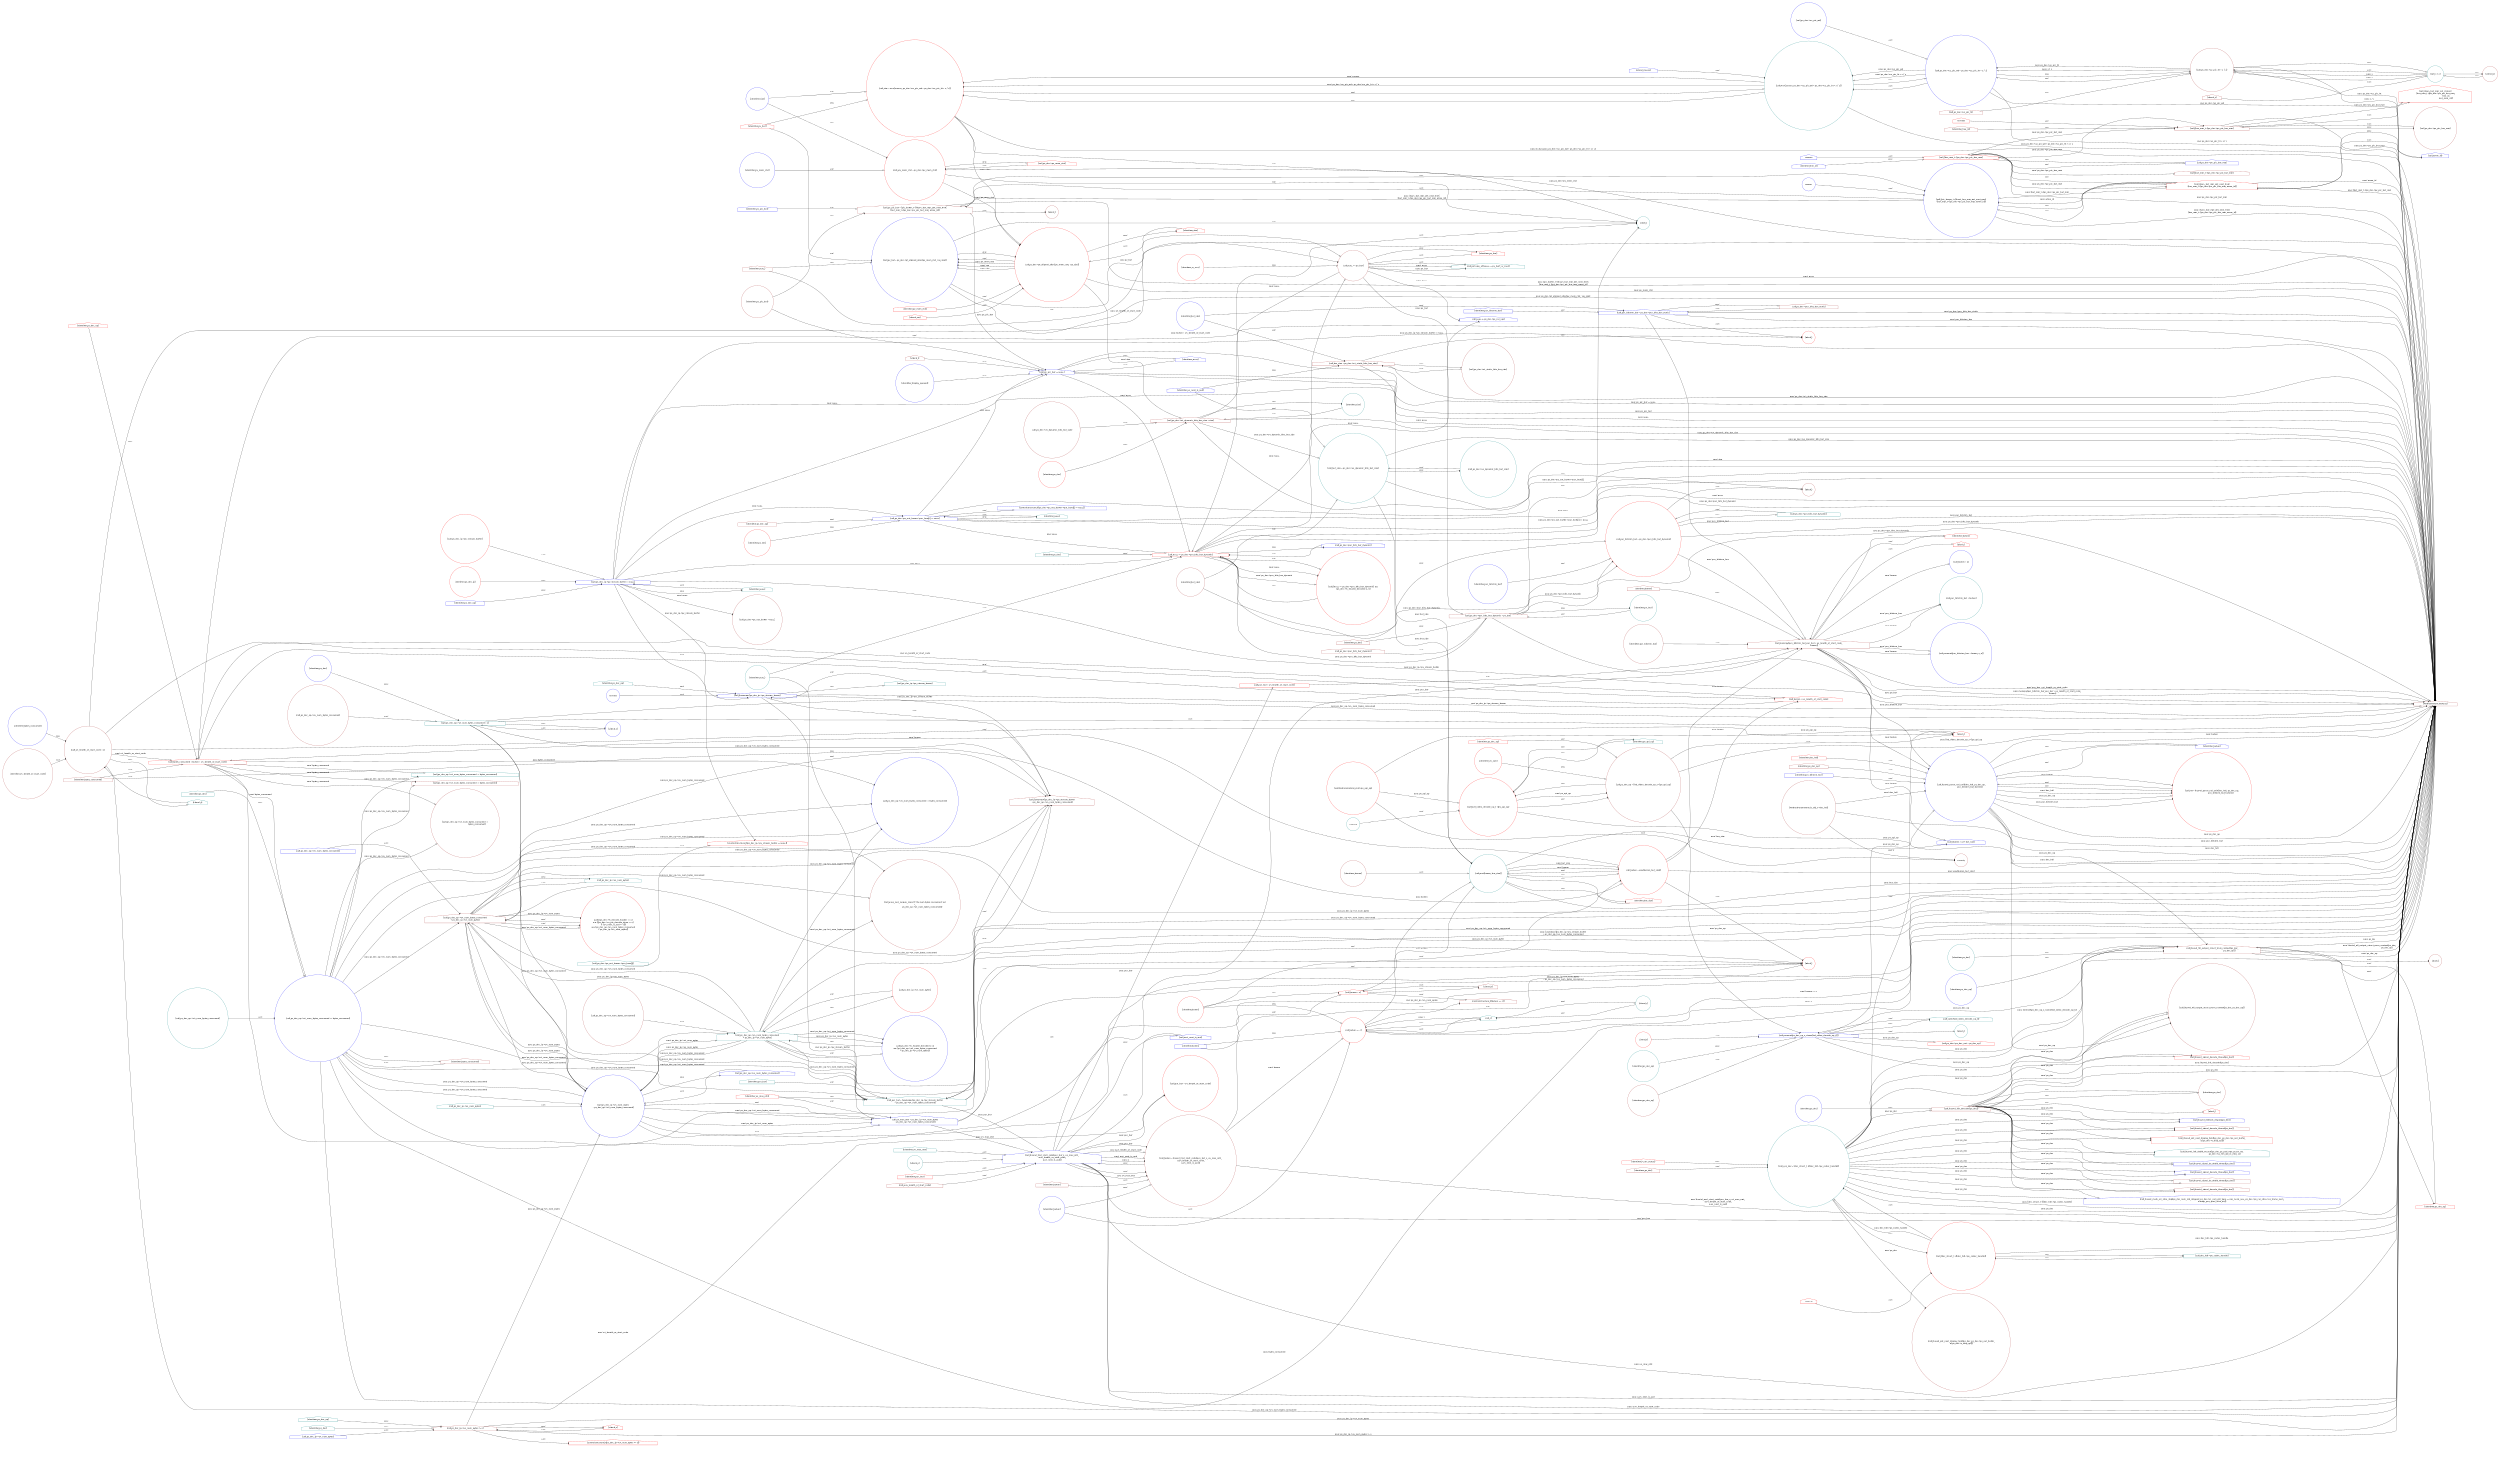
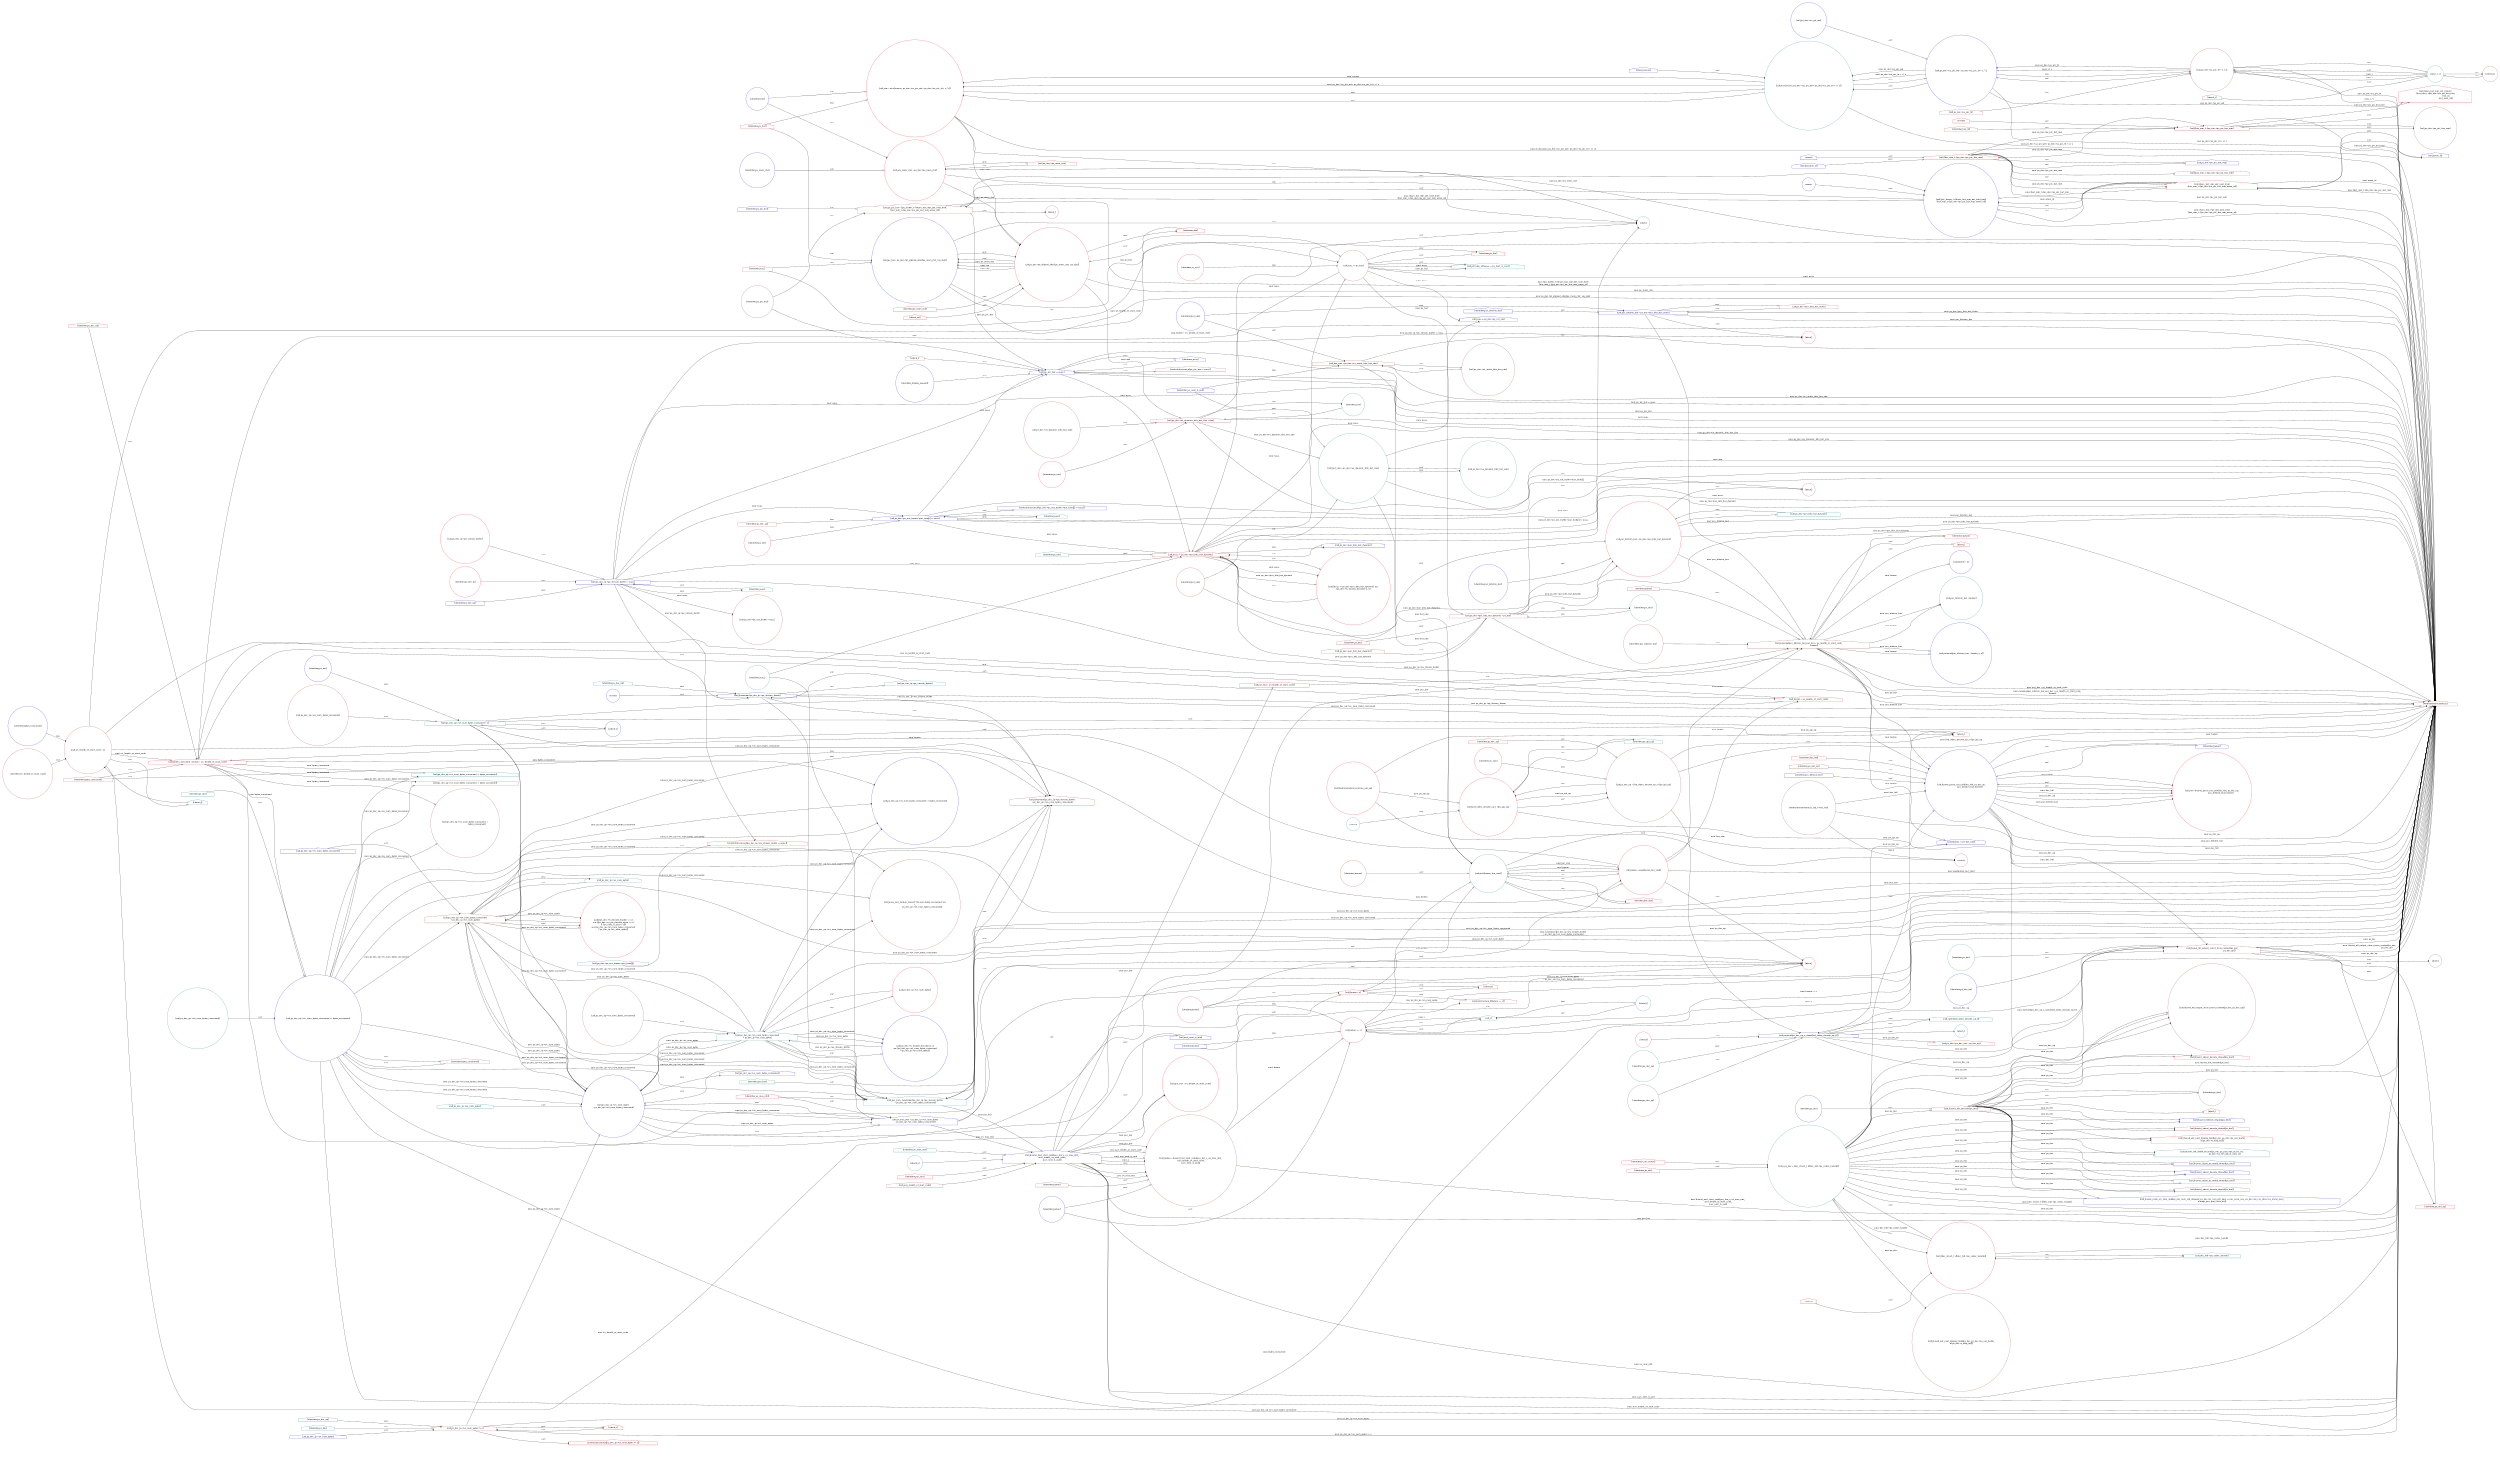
none -> (1191, 369)
